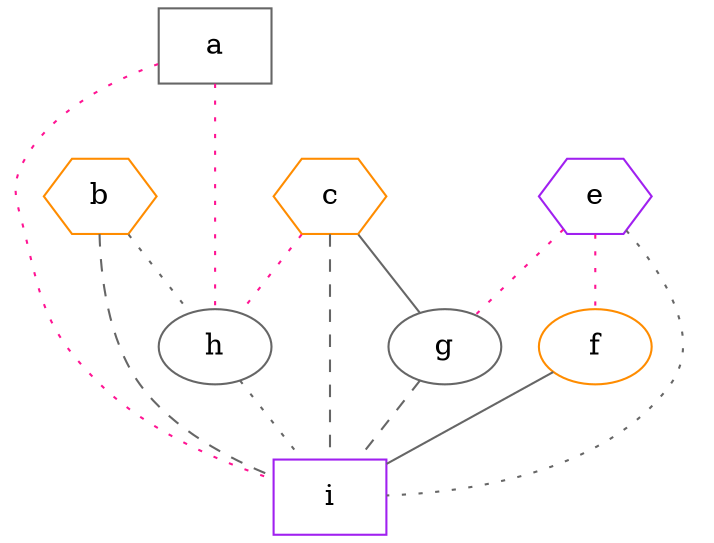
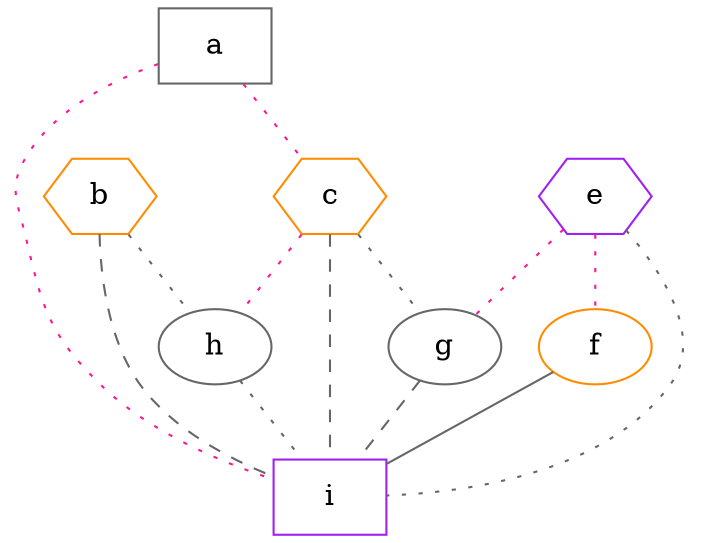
(215, 196) -> (273, 121)
(389, 274) -> (389, 274)
